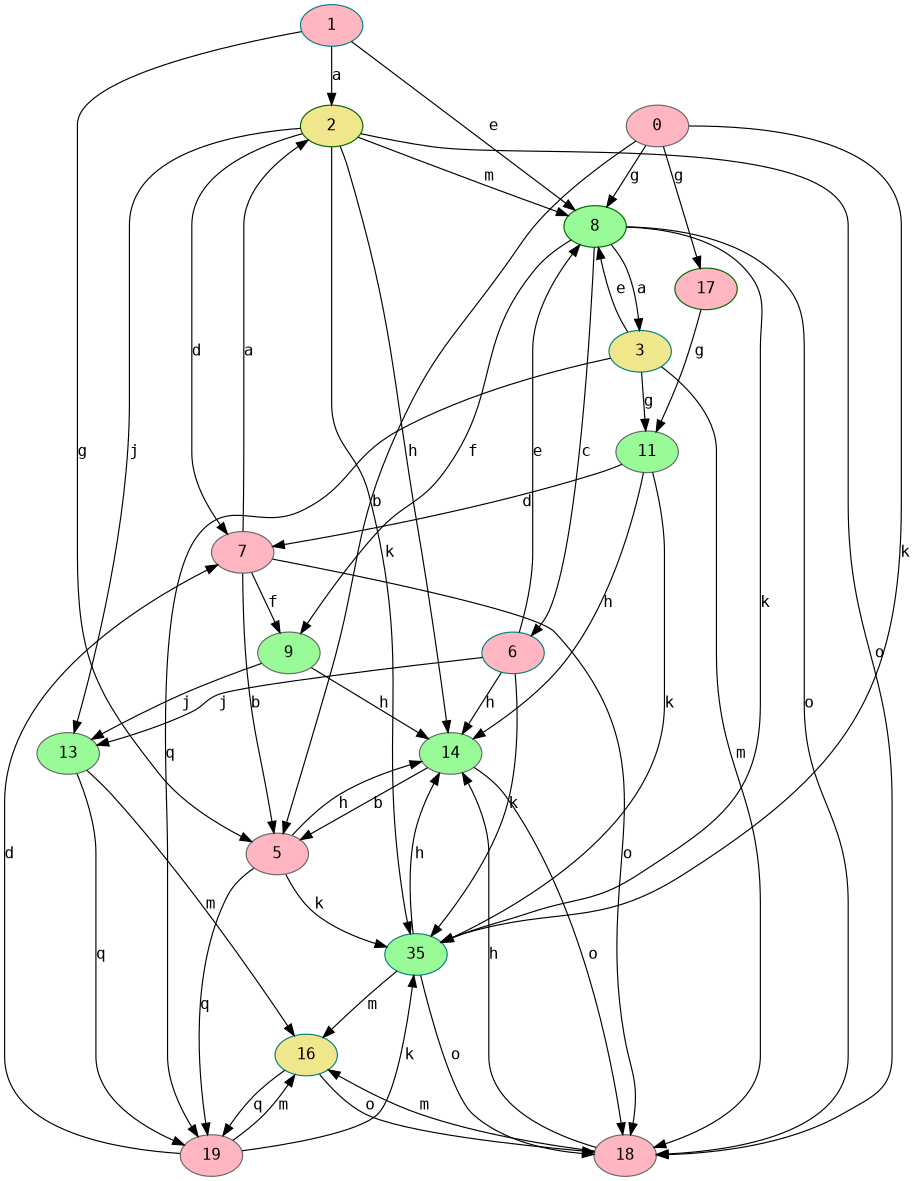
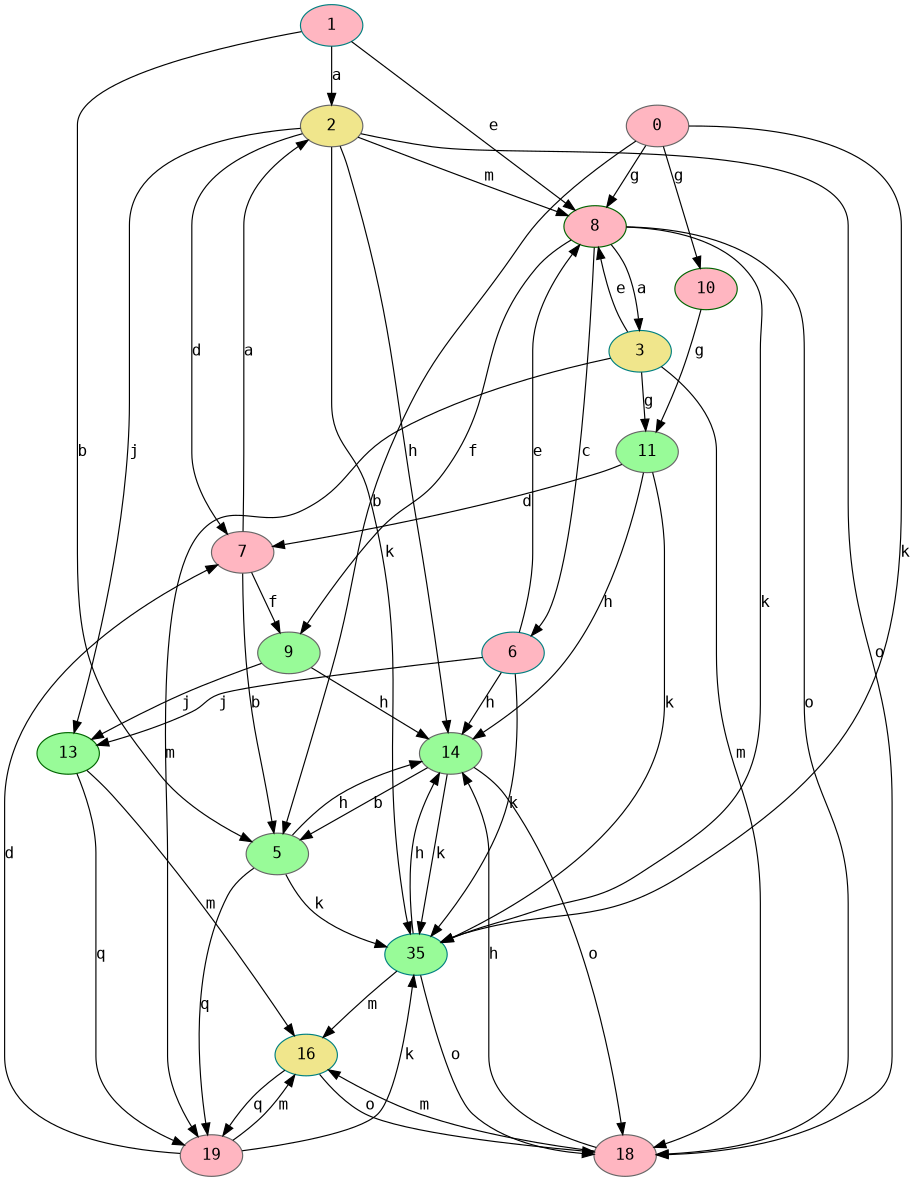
(332, 126) -> (332, 126)
(595, 226) -> (595, 226)
(706, 289) -> (706, 289)
(83, 452) -> (83, 452)
(613, 725) -> none
(68, 753) -> (68, 753)
(170, 753) -> (170, 753)
none -> (434, 848)
(277, 854) -> (277, 854)
